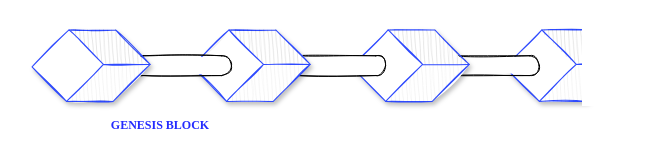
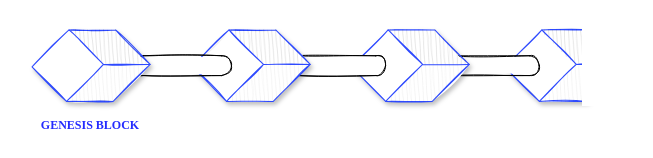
(161, 126) -> (91, 126)
